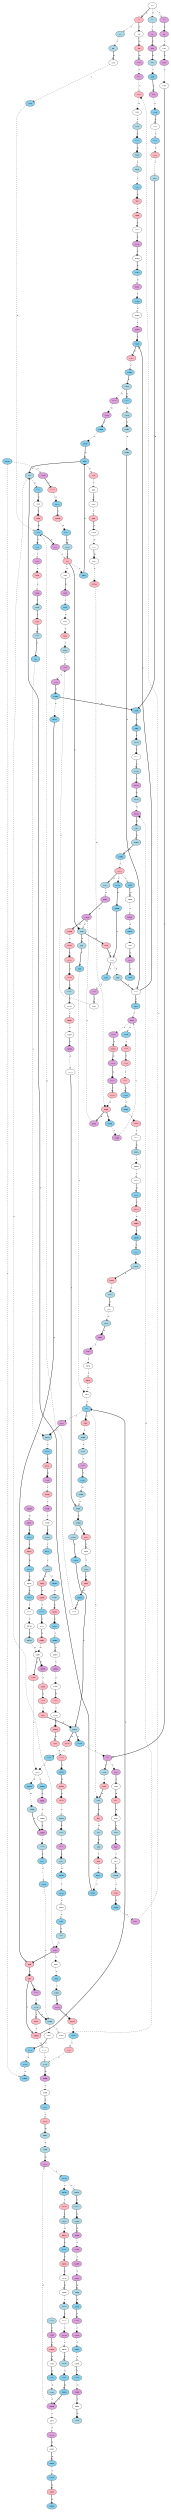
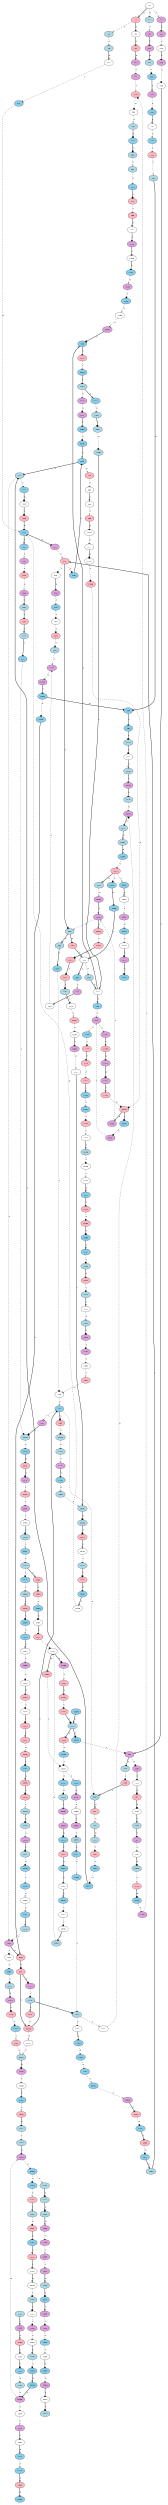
(7, 1273) -> (89, 2078)
(73, 1537) -> none
(34, 1821) -> (63, 1804)
